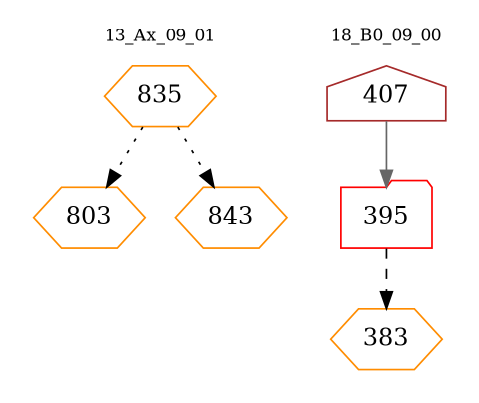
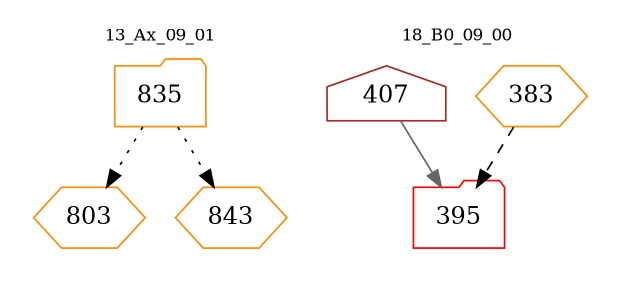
(160, 96) -> (160, 96)
(386, 270) -> (500, 150)
